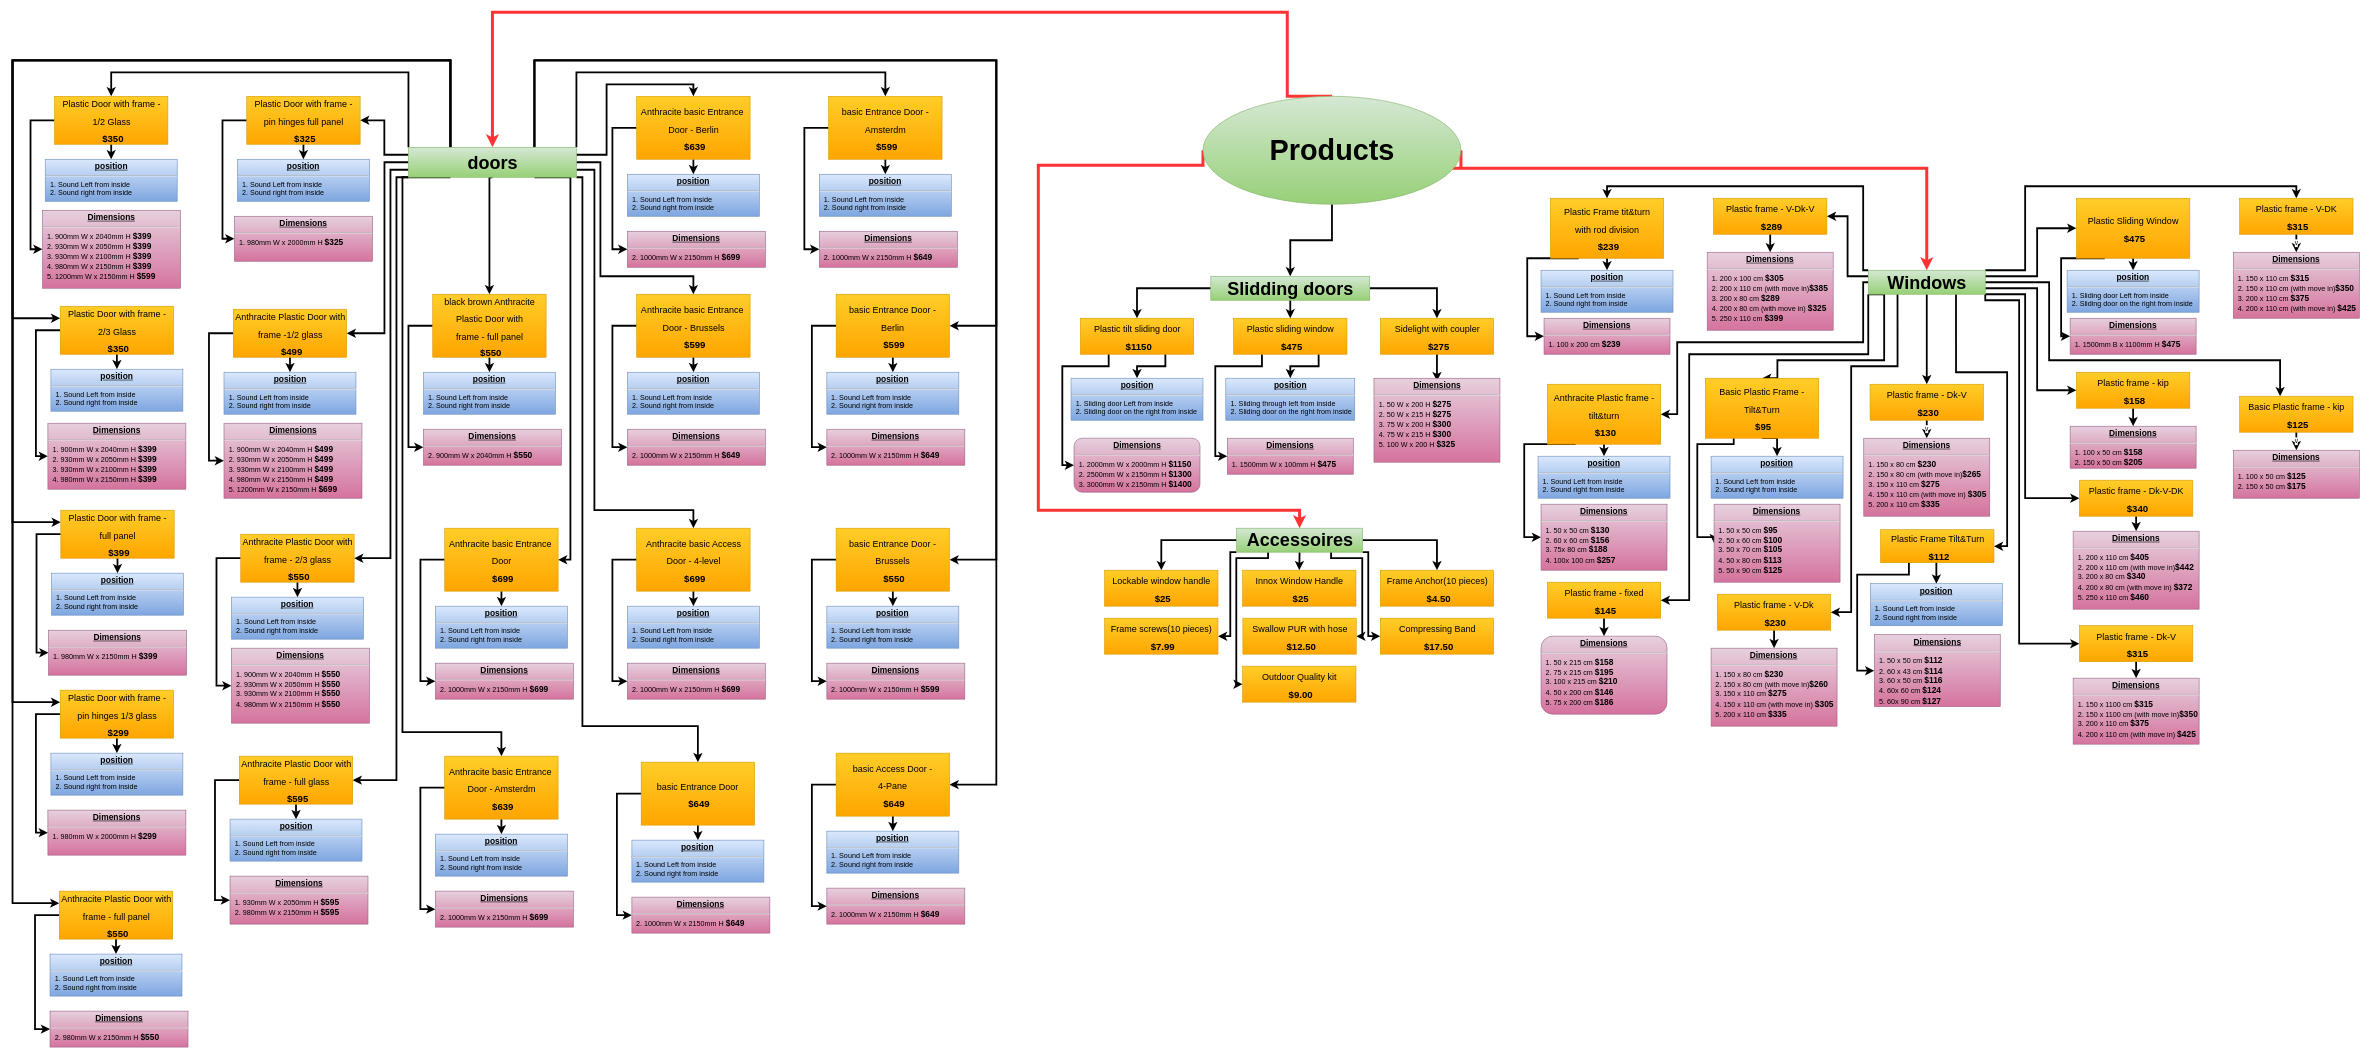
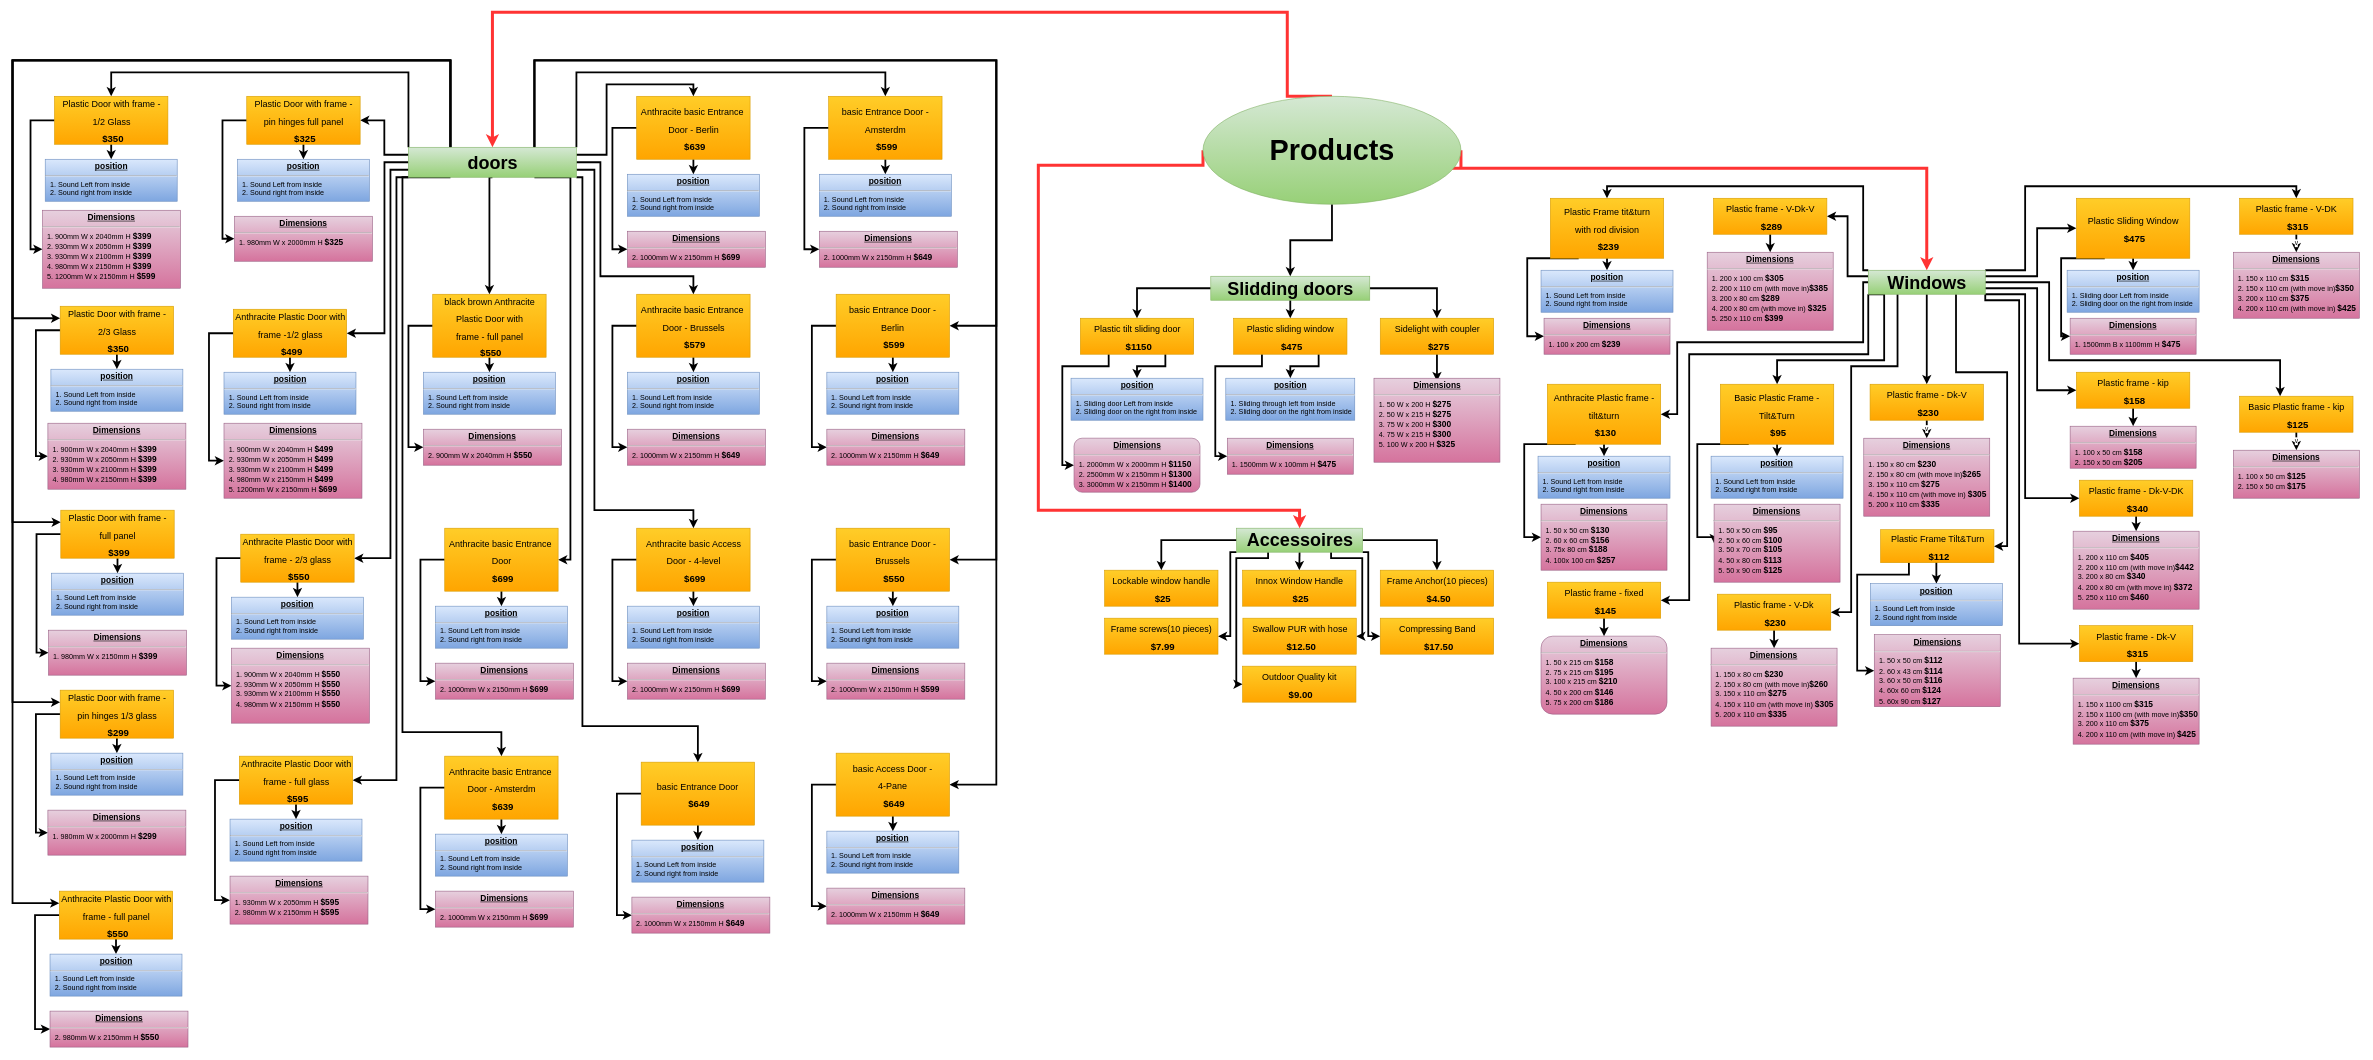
(694, 326) -> (694, 326)
(1762, 408) -> (1777, 414)
